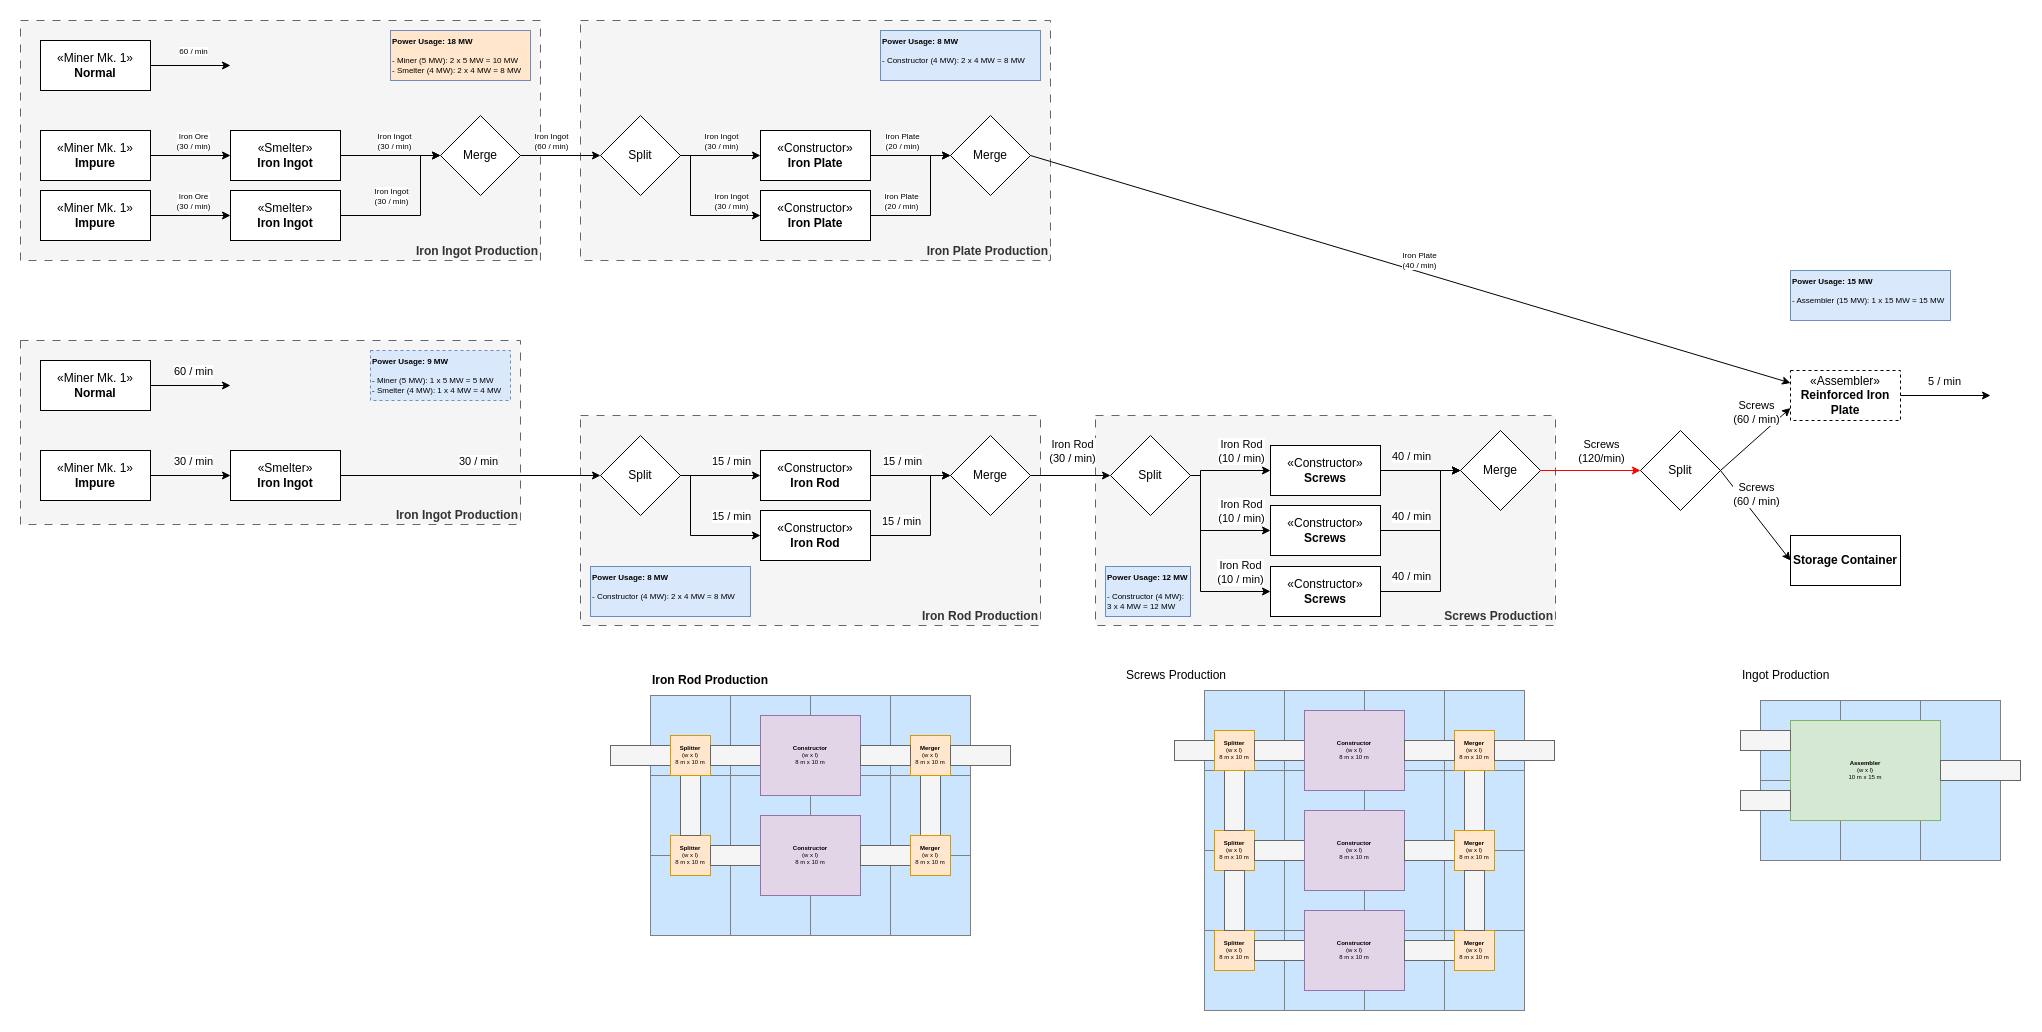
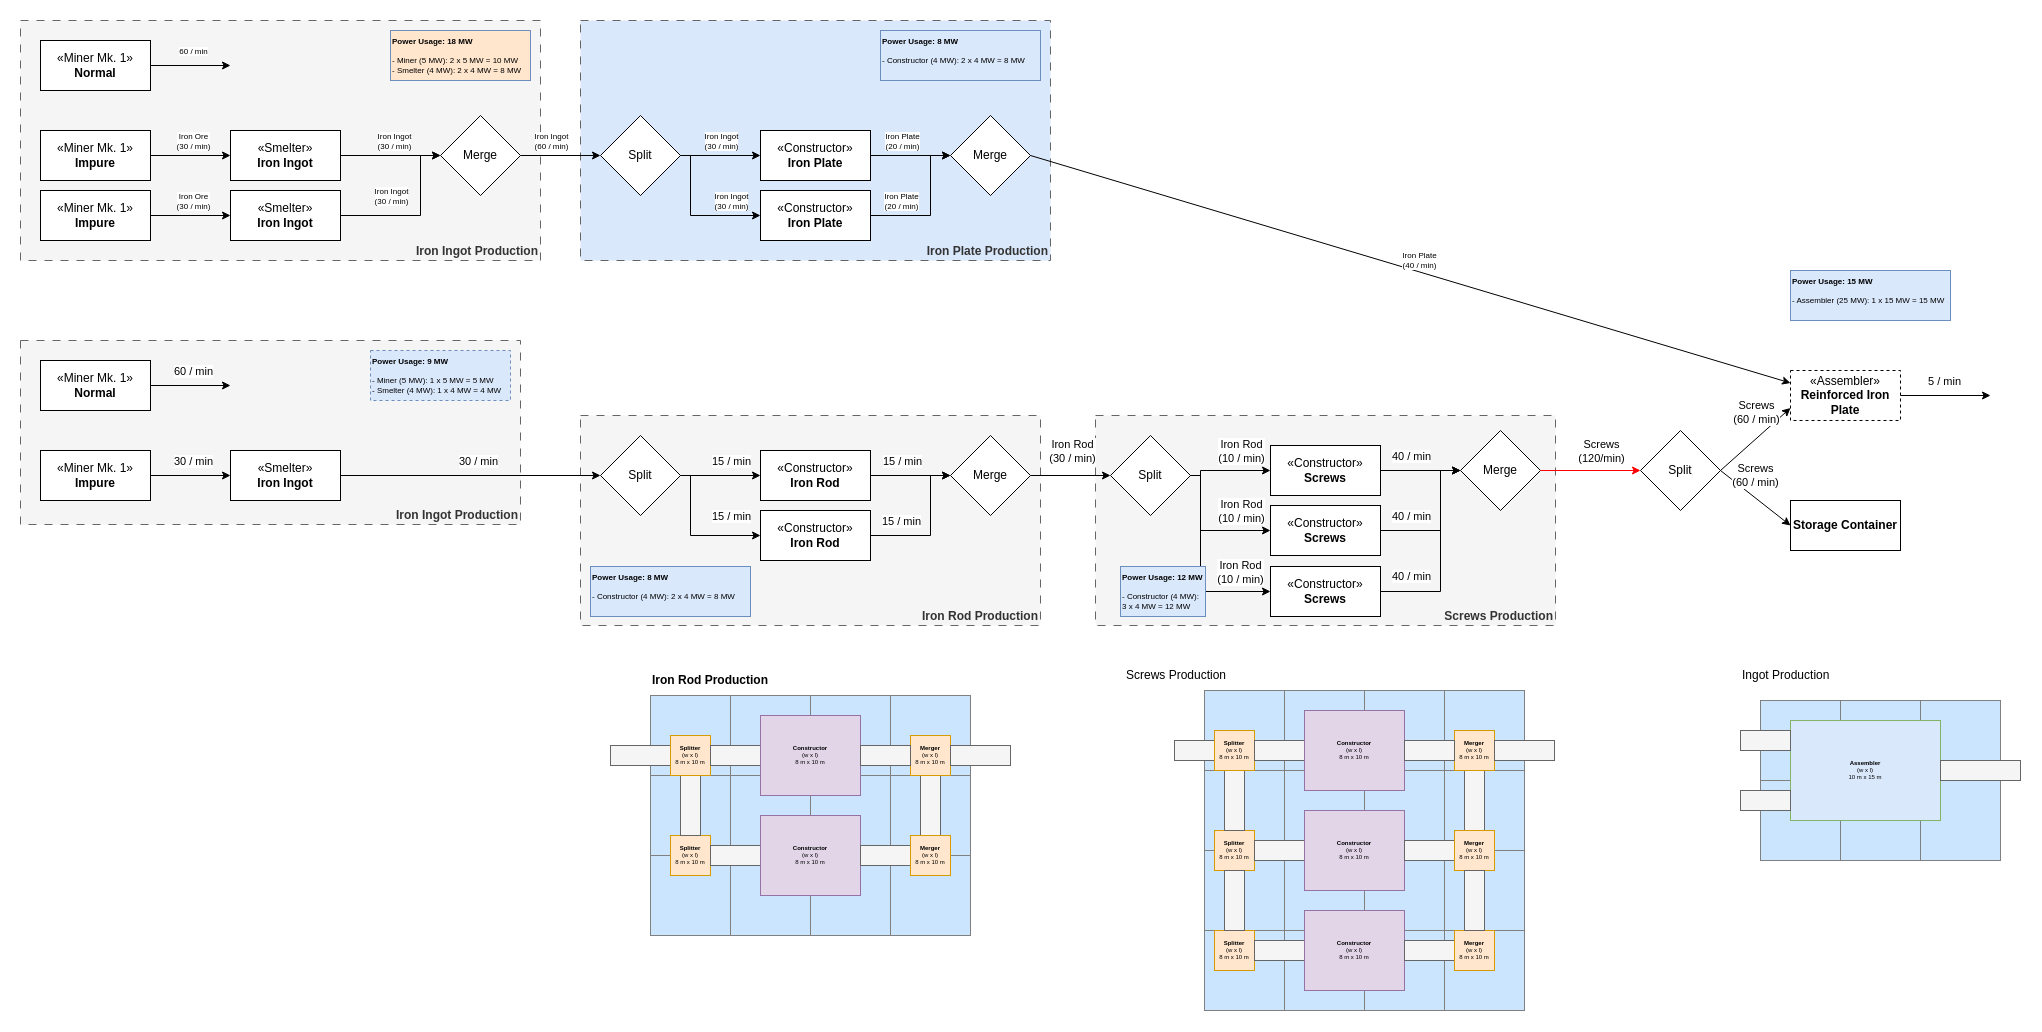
(984, 250) -> (984, 250)
(1865, 287) -> (1865, 287)
(1846, 561) -> (1846, 526)
(1148, 592) -> (1163, 592)
(1866, 771) -> (1866, 771)
